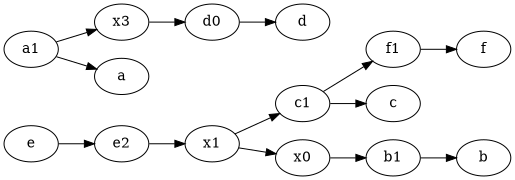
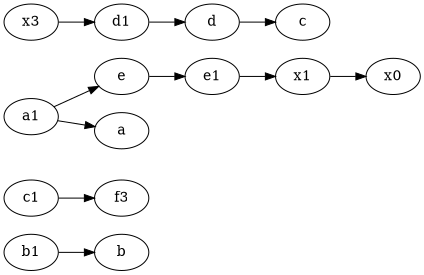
(212, 22) -> (122, 22)
(72, 37) -> (72, 99)
(393, 49) -> (122, 198)
(484, 49) -> none
(343, 104) -> (253, 22)
(253, 126) -> none
(122, 144) -> (212, 76)
(343, 158) -> none
